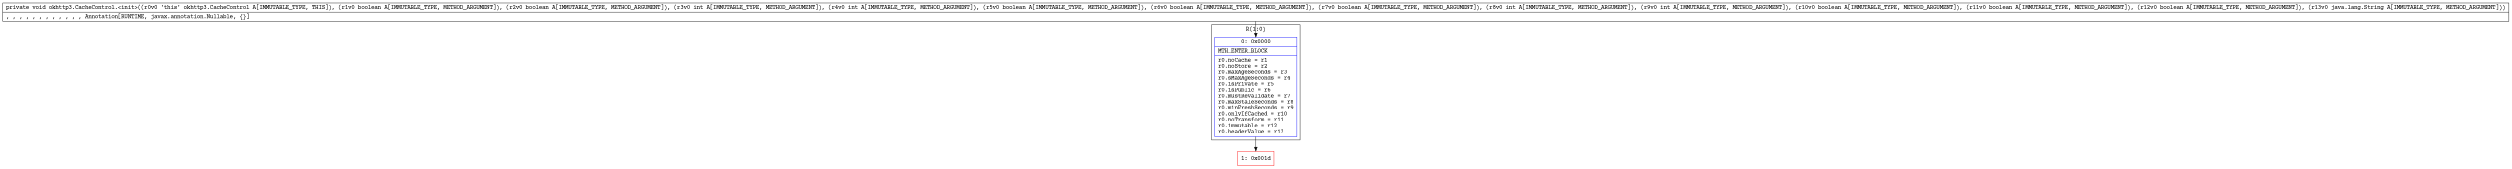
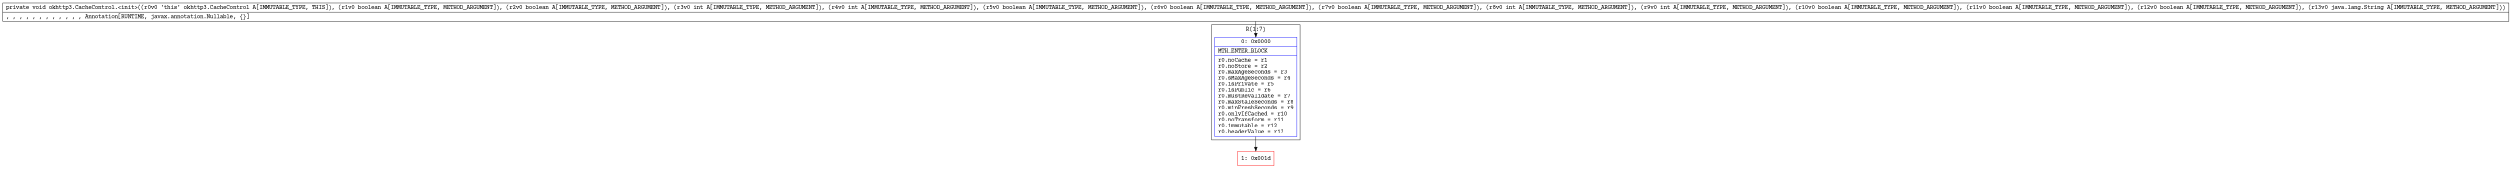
(1256, 29) -> (1256, 29)
